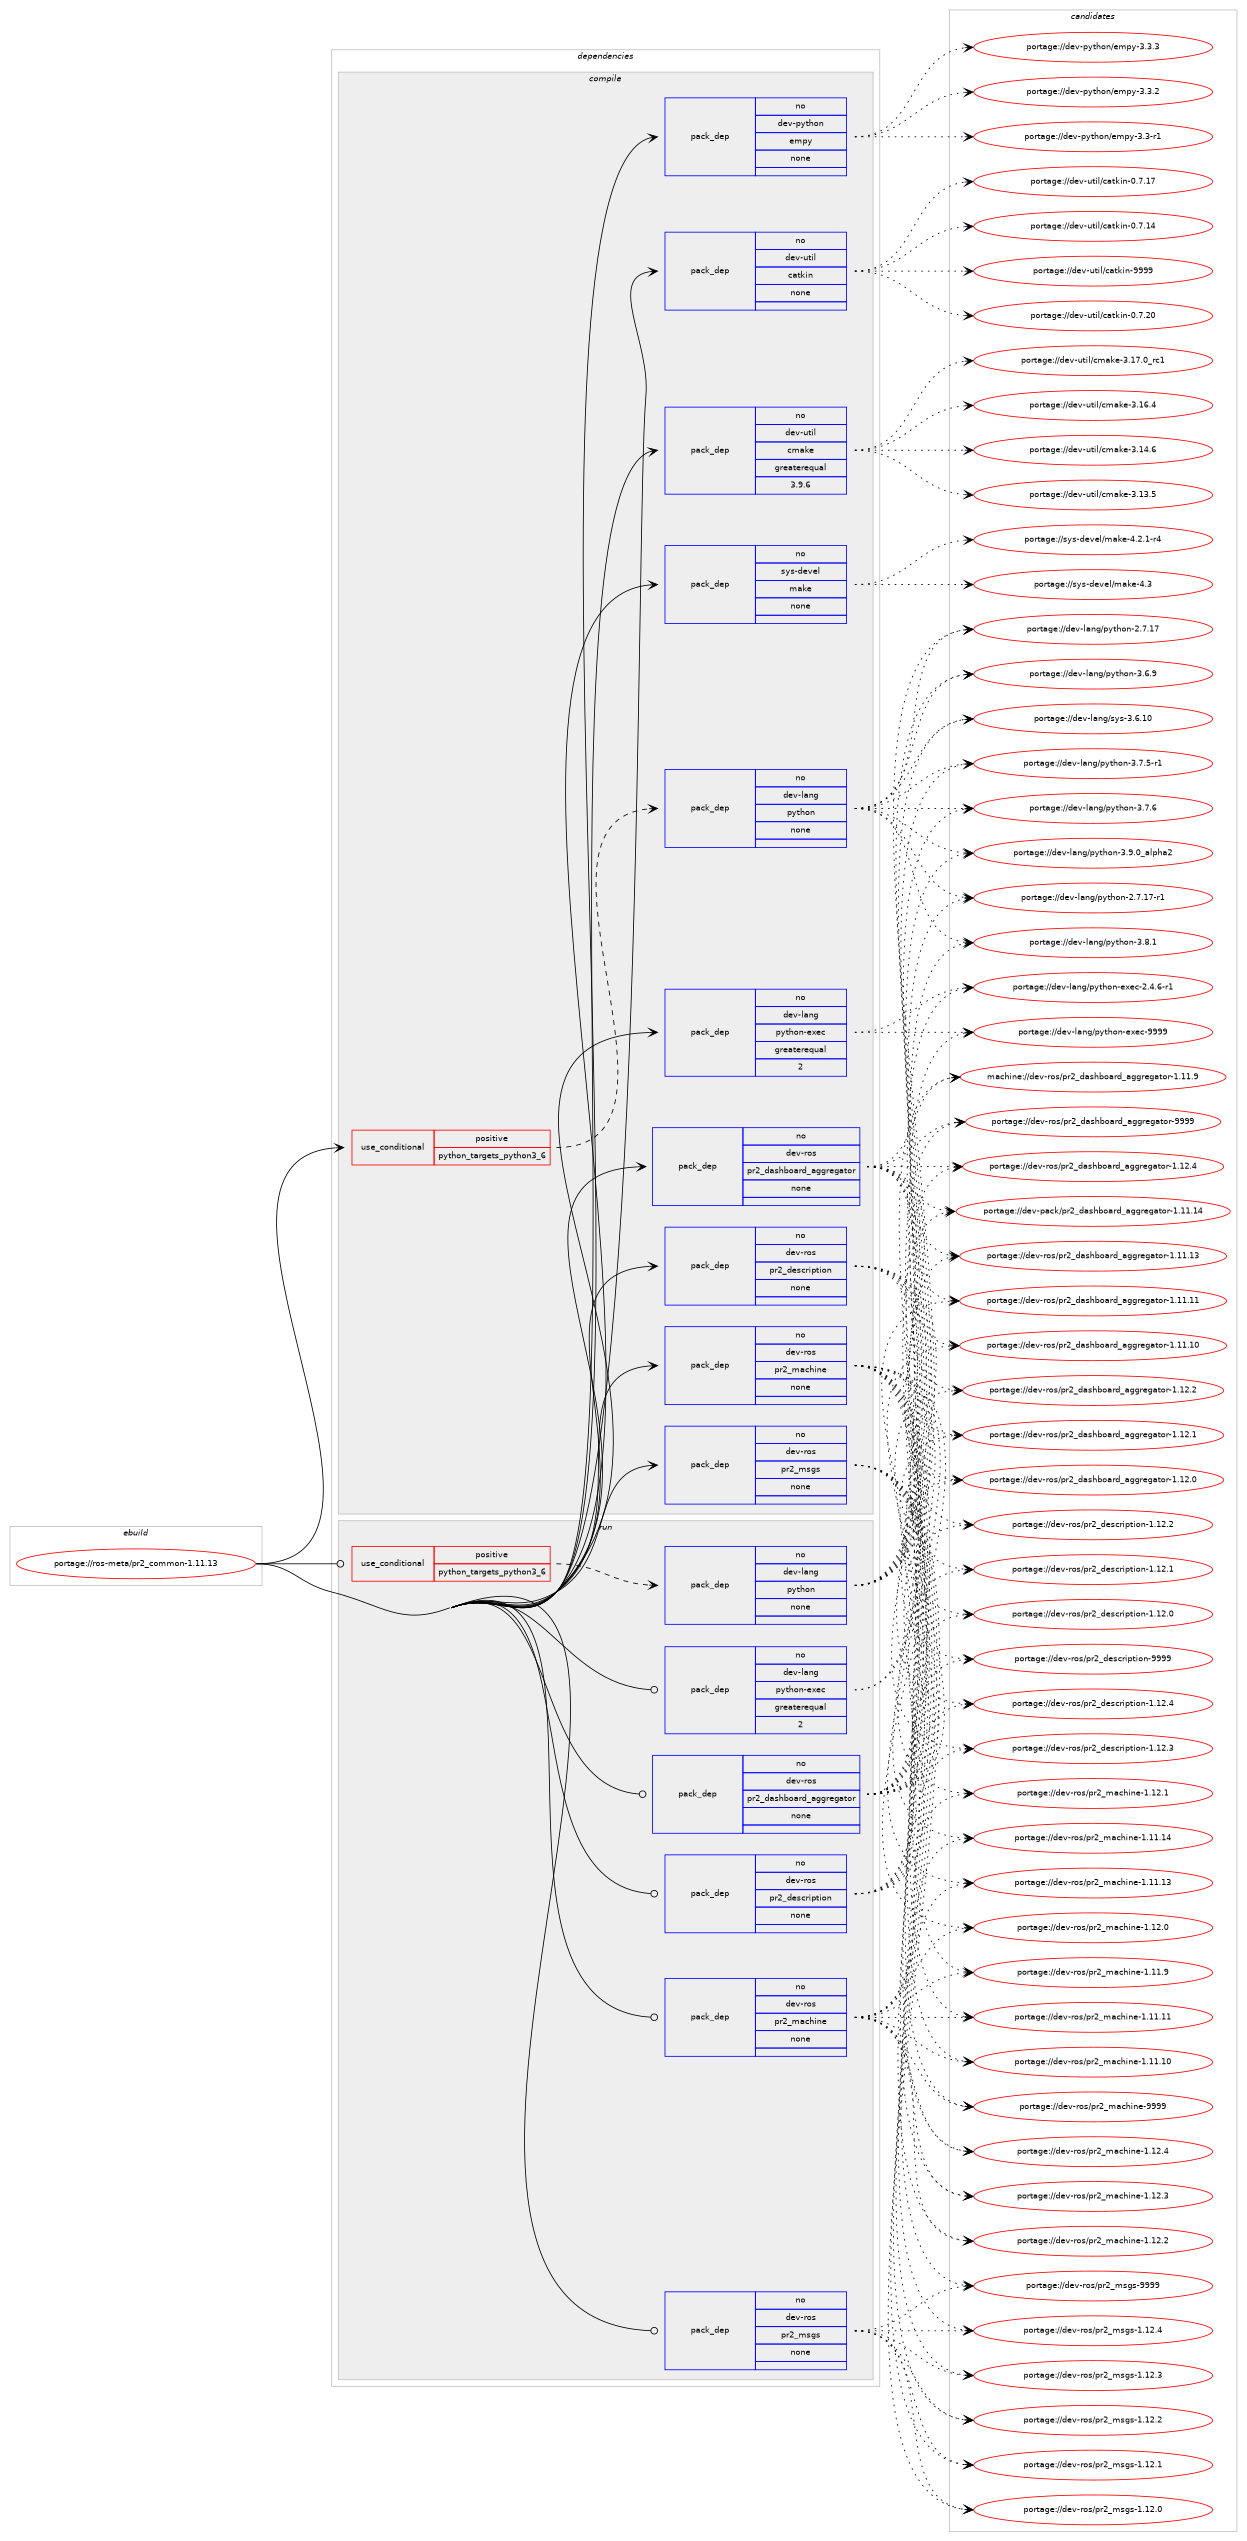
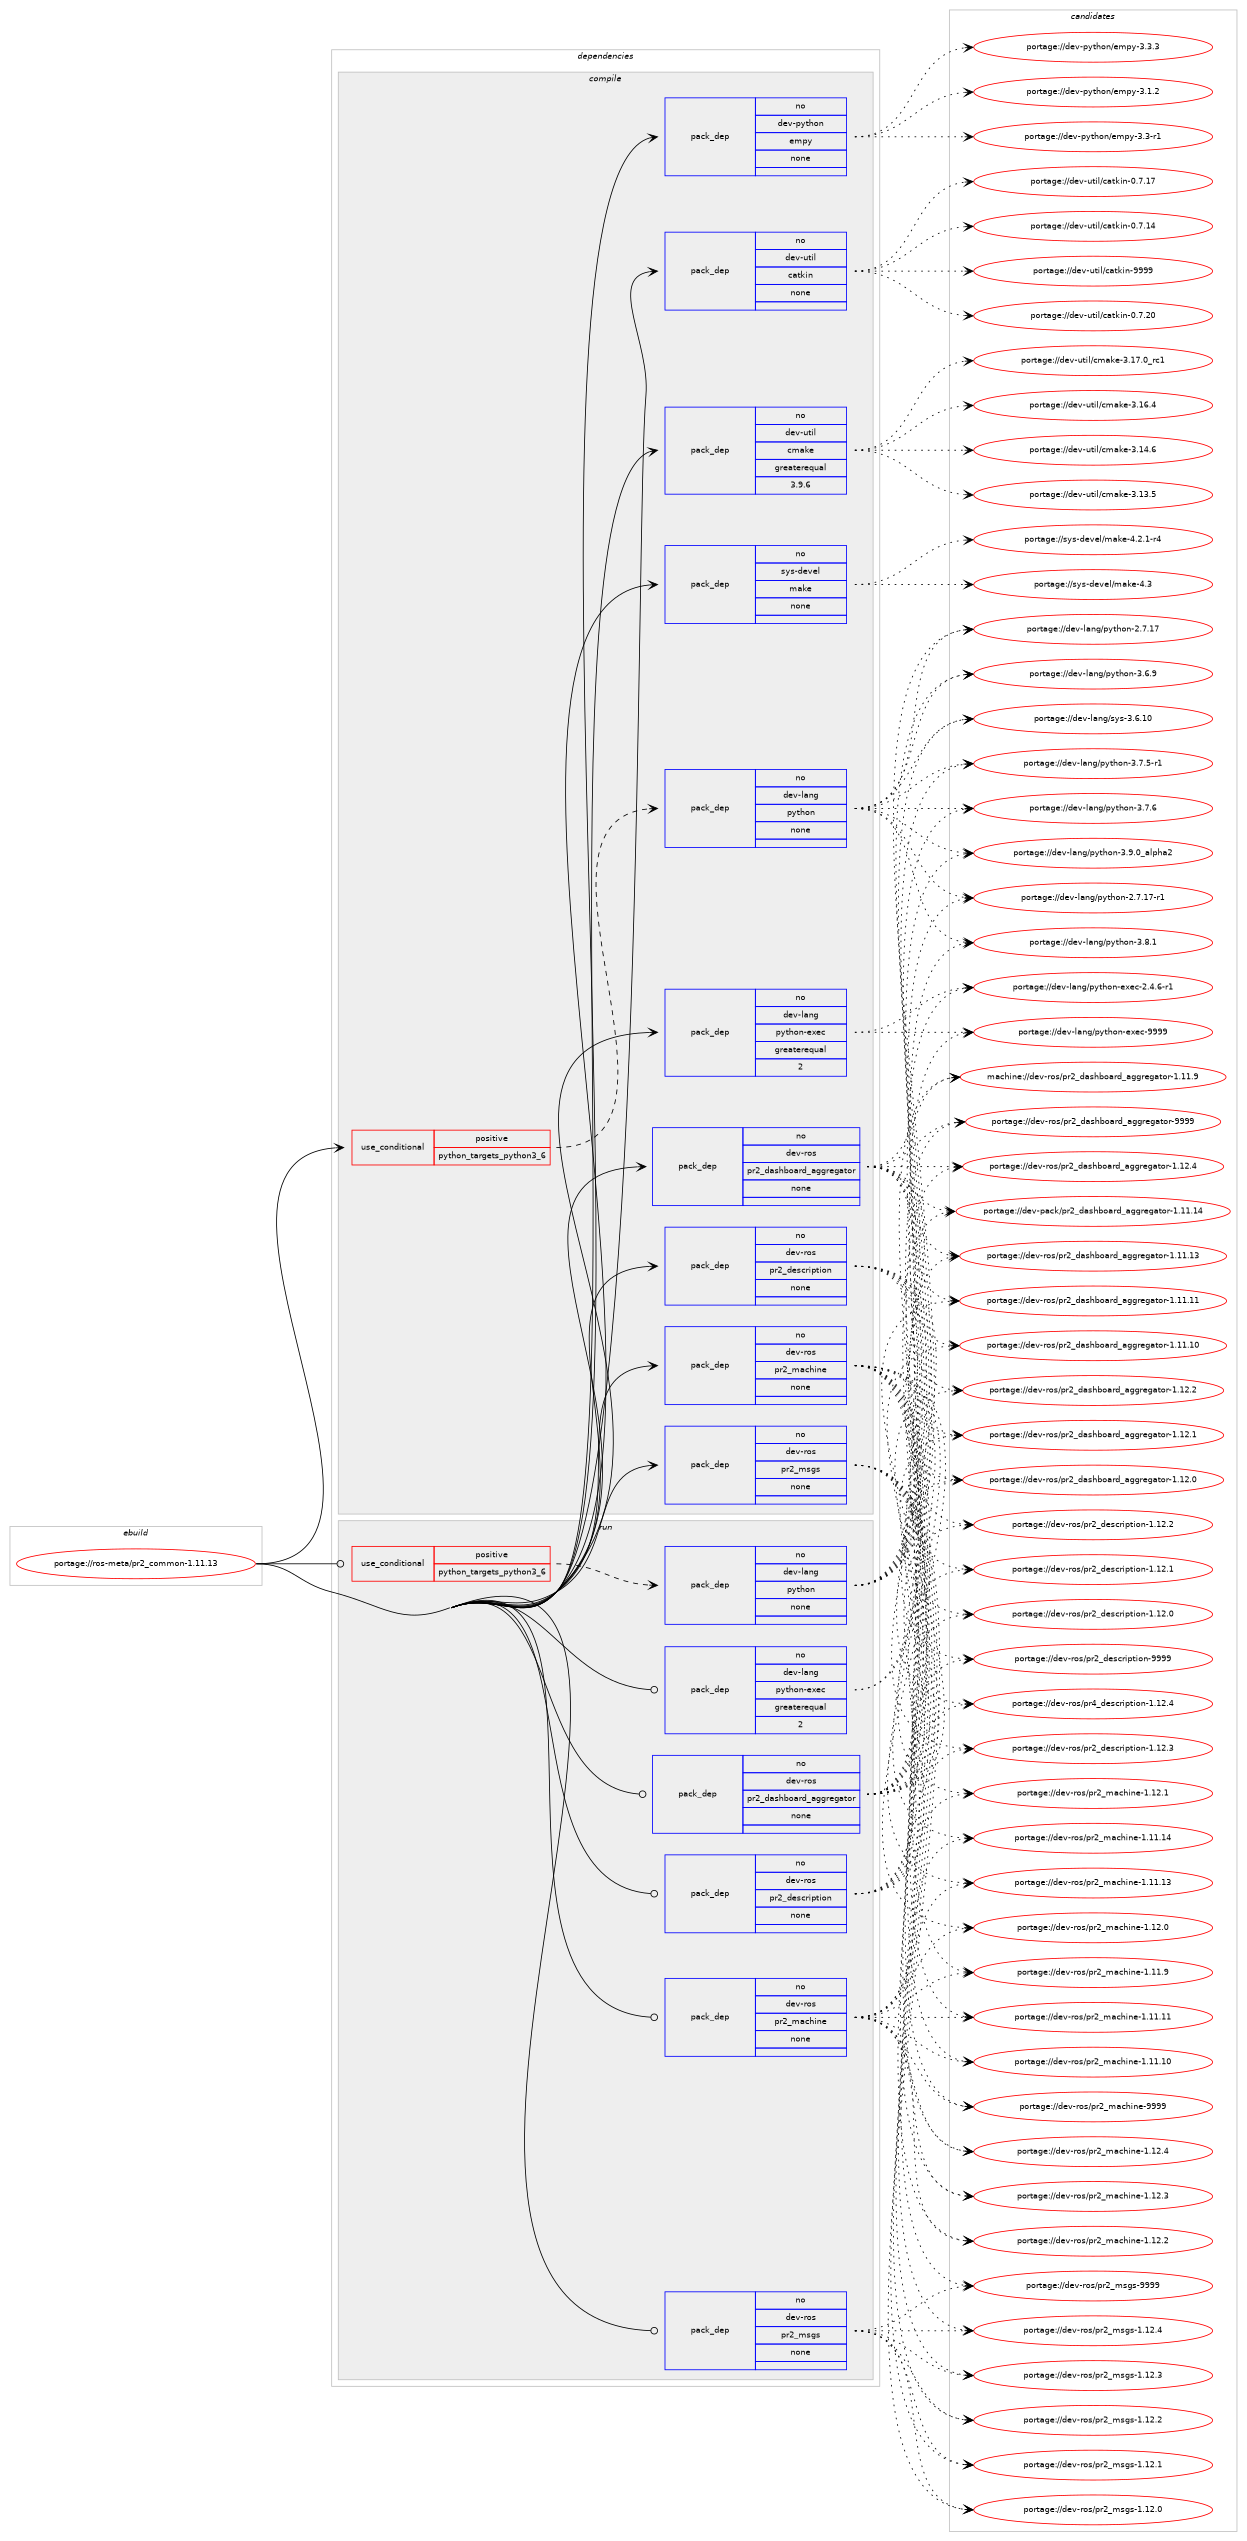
(1093, 92) -> (1093, 92)
(1093, 1704) -> (1093, 1704)
